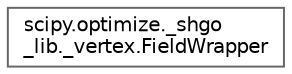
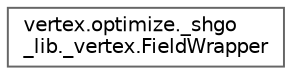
(146, 37) -> (146, 37)
